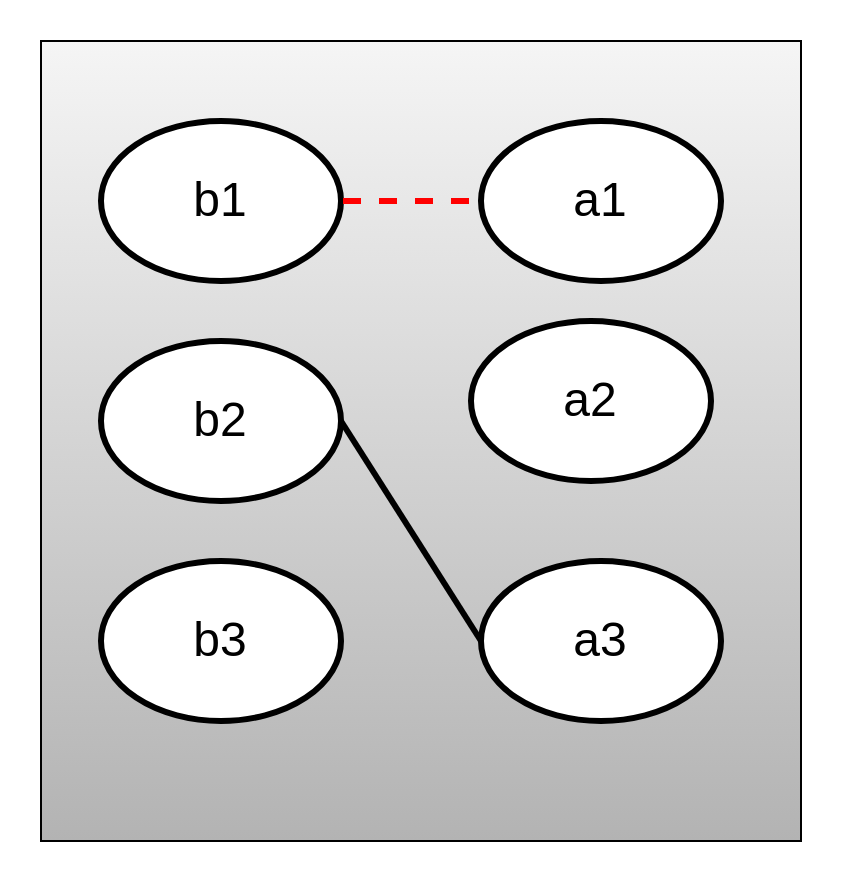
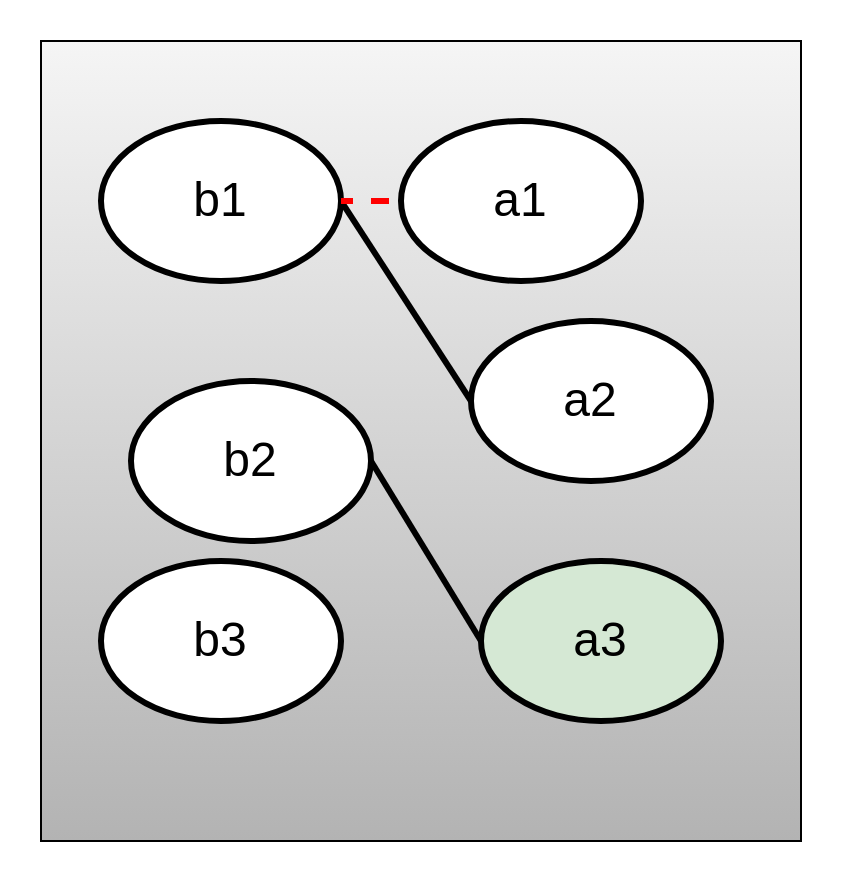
(601, 201) -> (521, 201)
none -> (406, 301)
(221, 421) -> (251, 461)
(601, 641) -> (601, 641)
